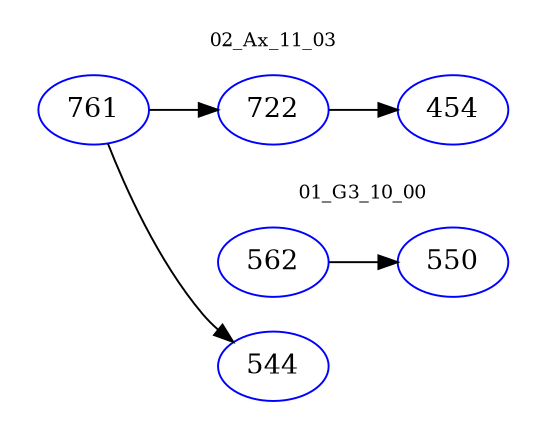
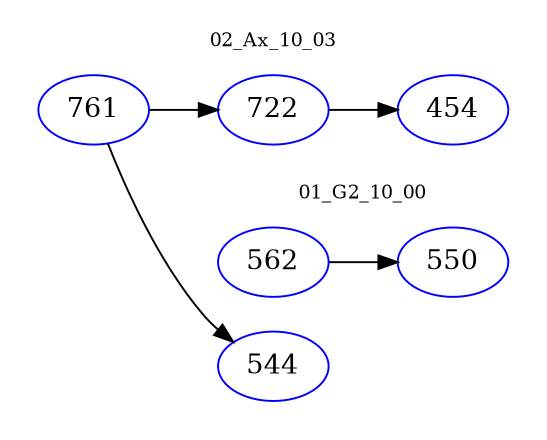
(273, 41) -> (273, 41)
(363, 194) -> (363, 194)
